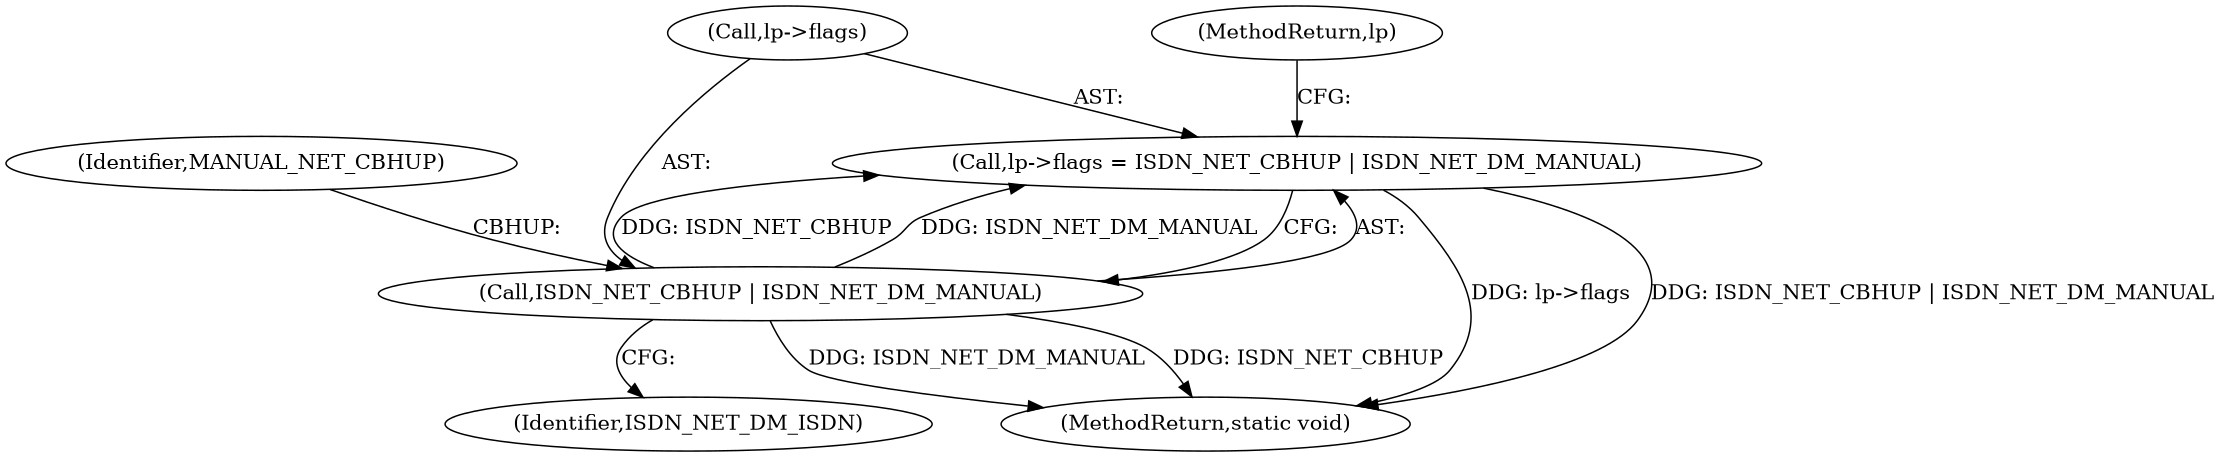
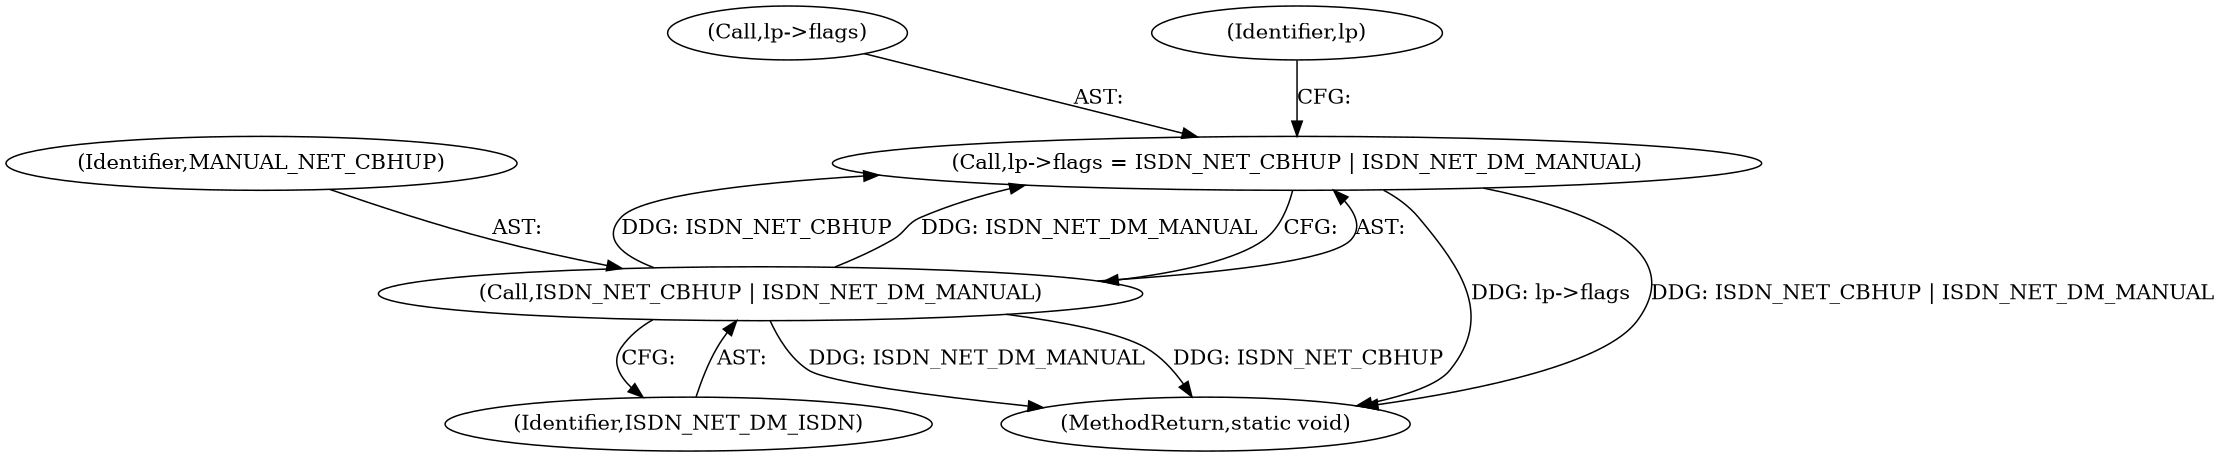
(1297, 33) -> (1297, 33)
(652, 147) -> (709, 363)
(521, 229) -> (521, 229)
